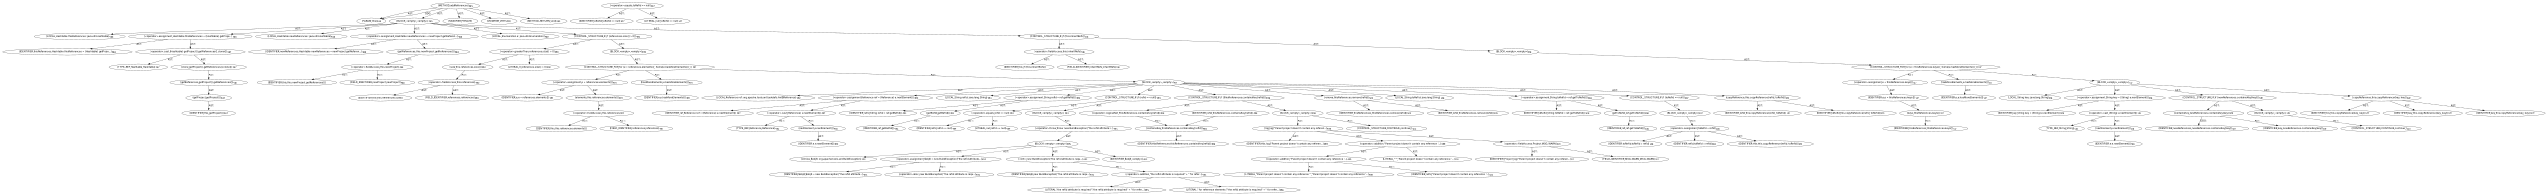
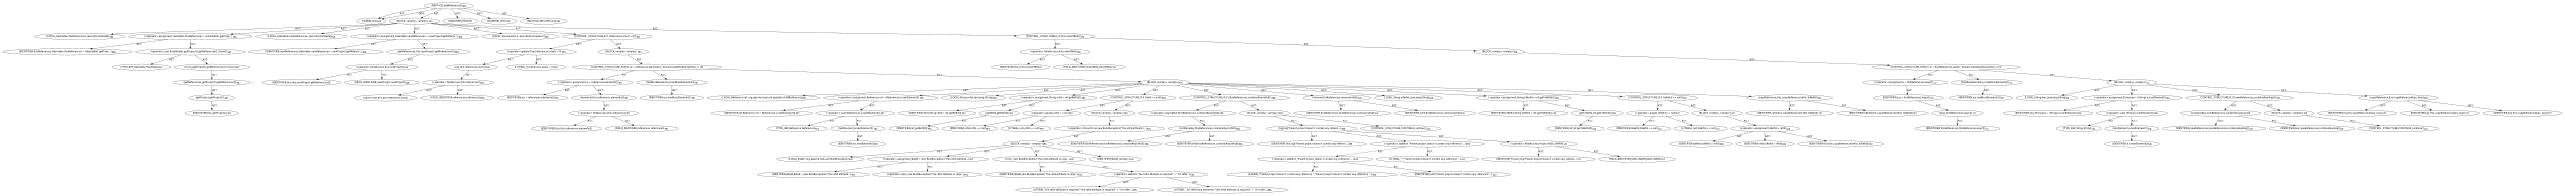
none -> (1658, 105)
(1201, 121) -> (1210, 135)
